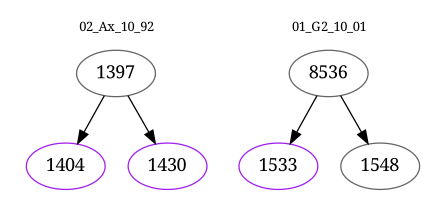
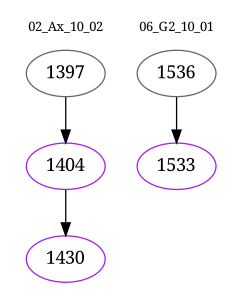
(117, 28) -> (66, 28)
(329, 28) -> (177, 28)
(329, 73) -> (177, 73)
(138, 114) -> (66, 206)
(380, 166) -> none
